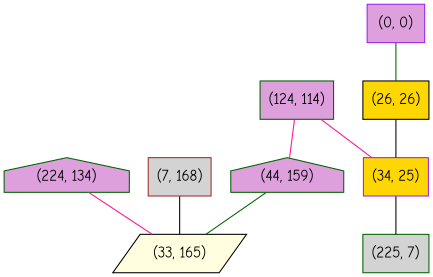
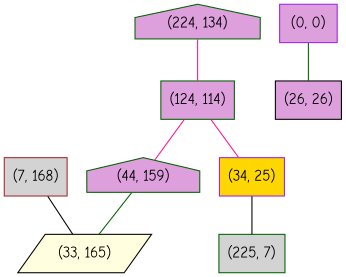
(396, 100) -> (308, 100)
(396, 139) -> none
(120, 213) -> (198, 60)
